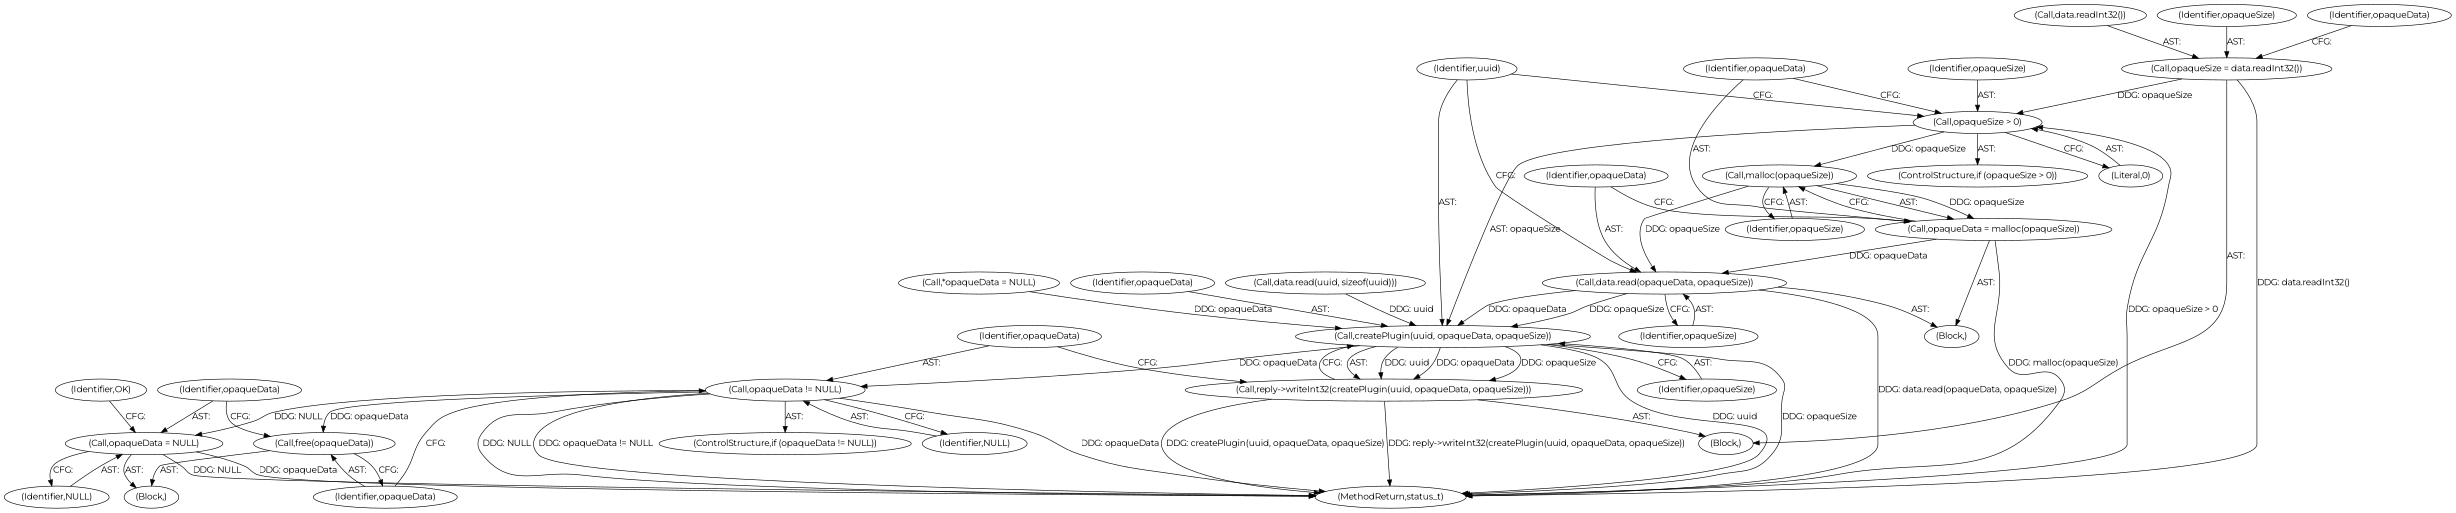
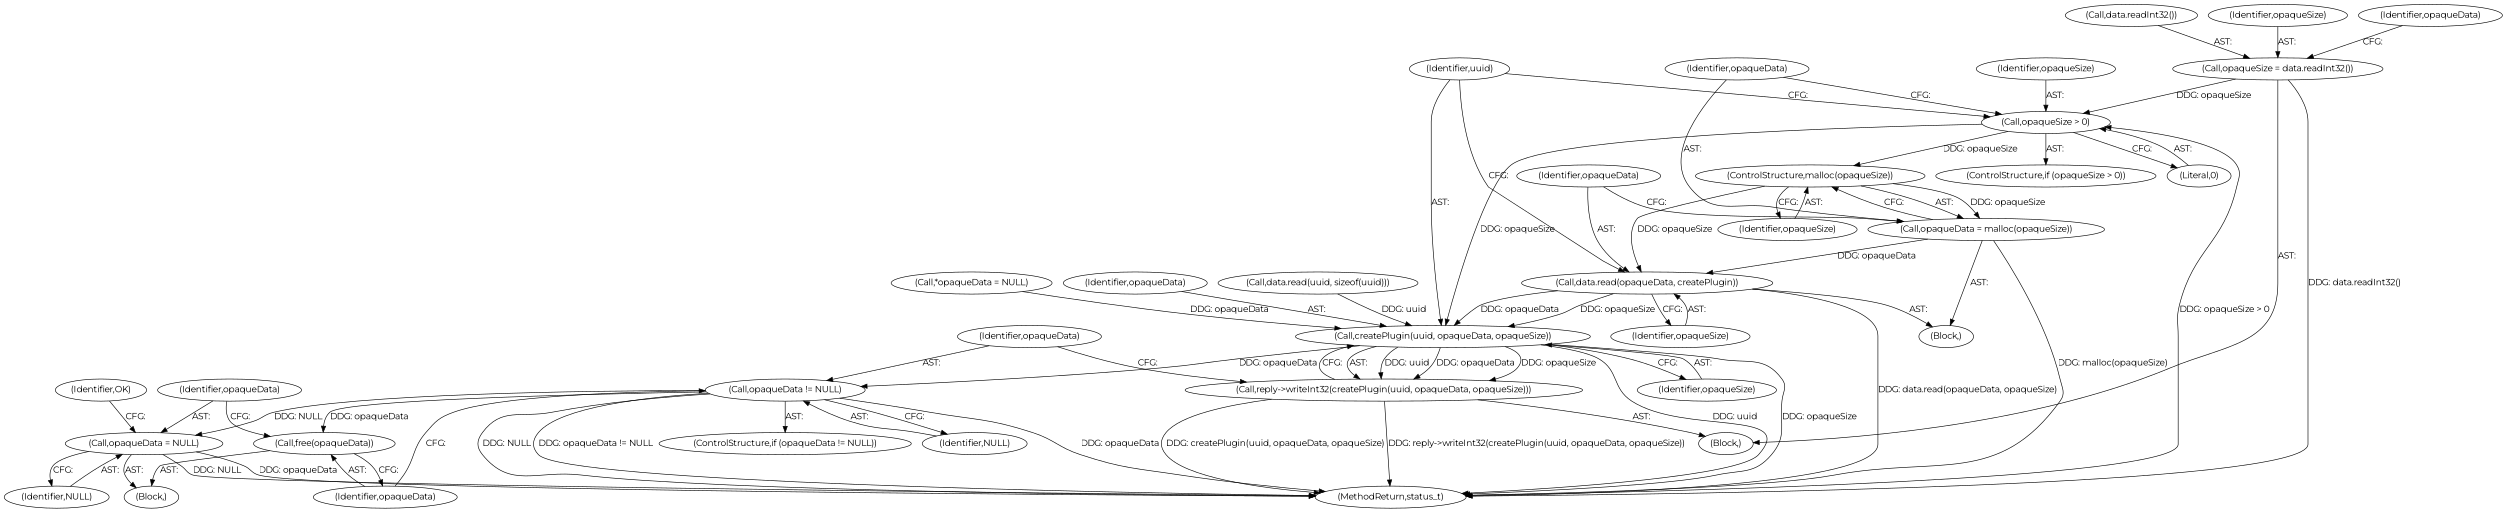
(1779, 176) -> (1810, 176)
(1525, 229) -> (1517, 229)
(1664, 283) -> (1647, 283)
